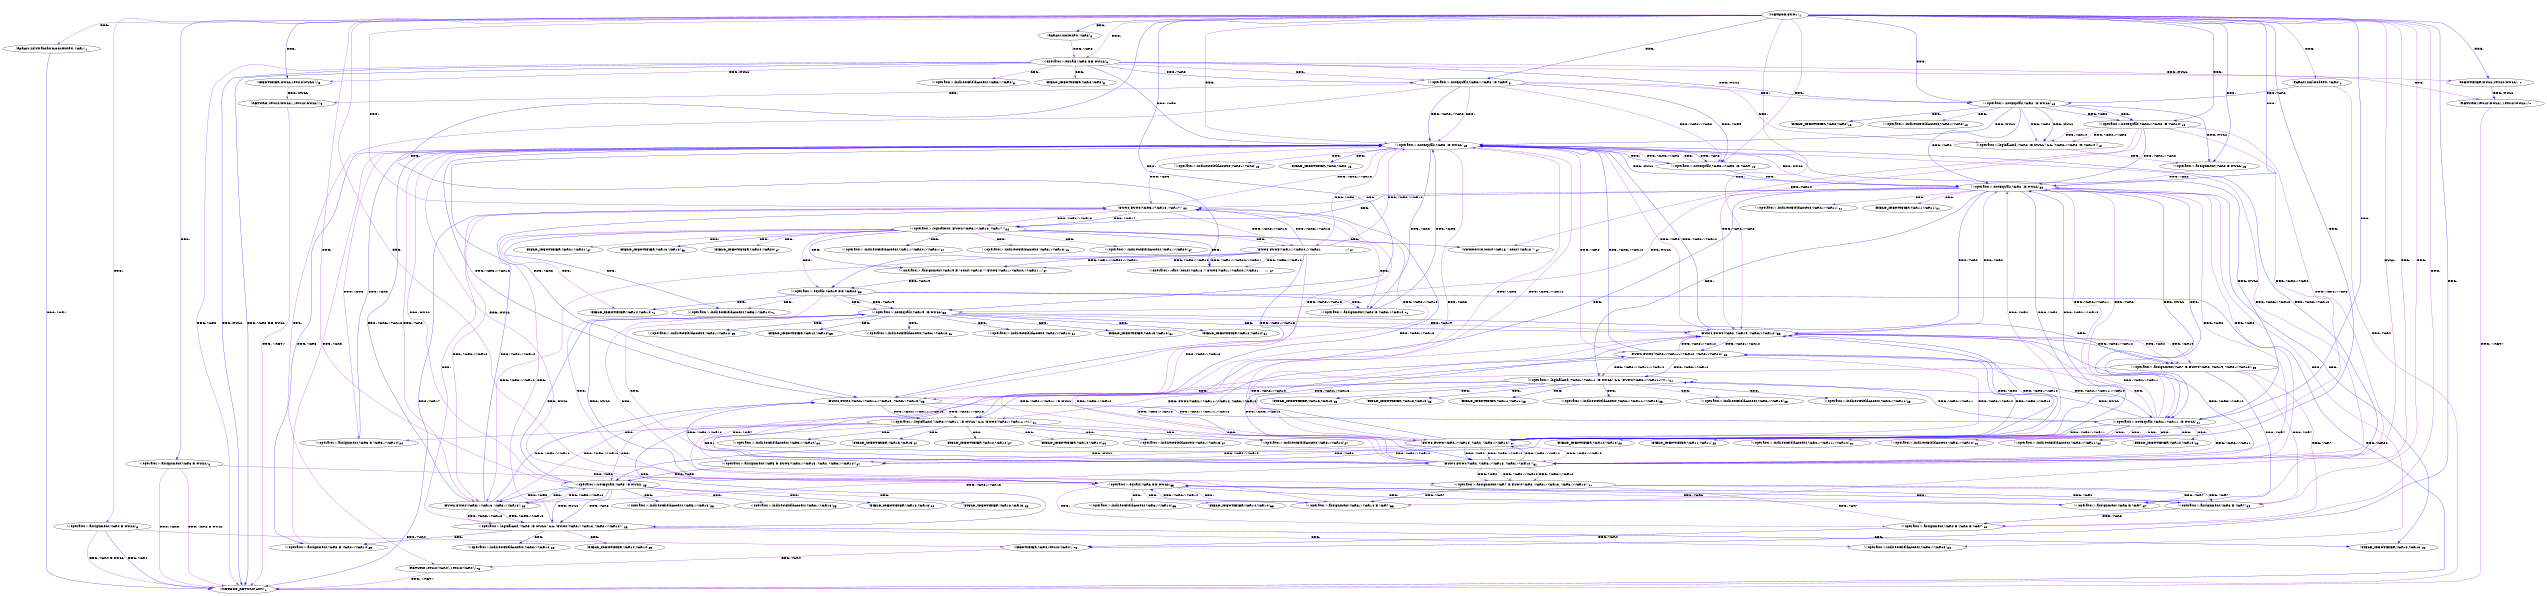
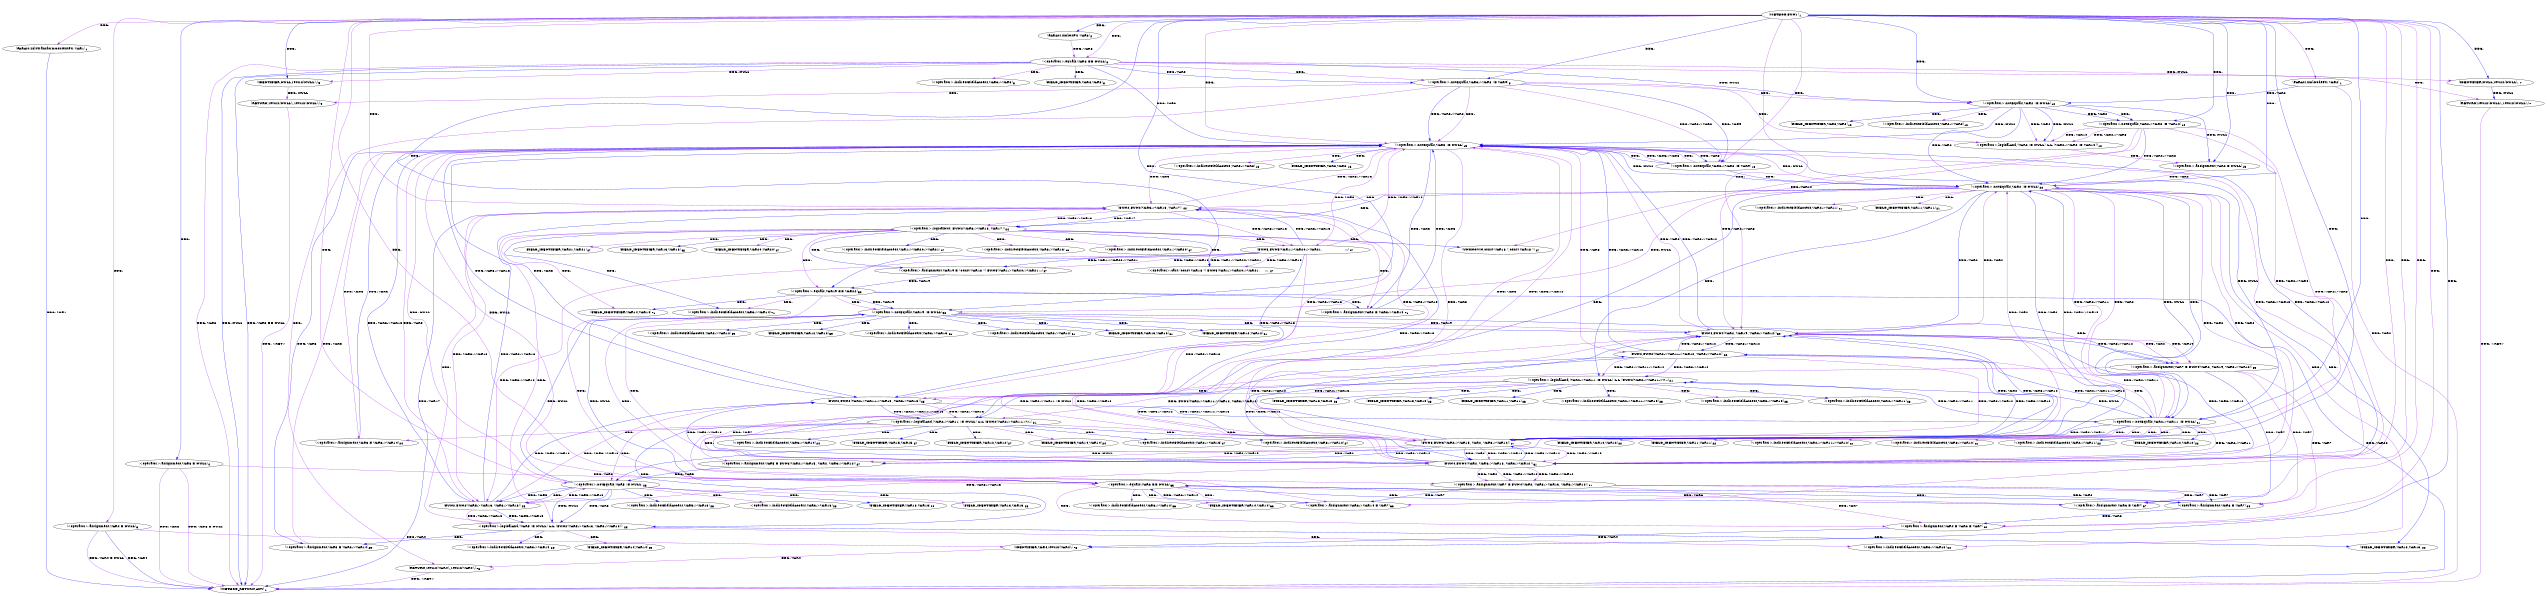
(2391, 260) -> (2391, 260)
